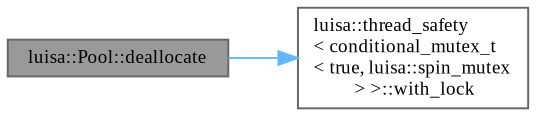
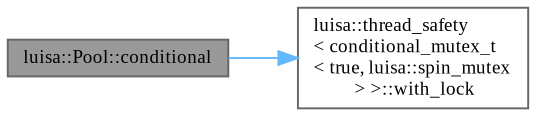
(118, 58) -> (118, 58)
